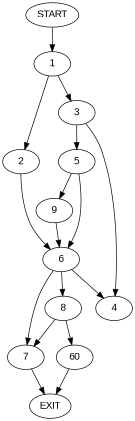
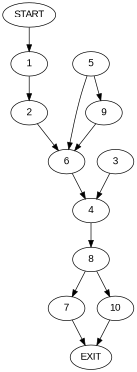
(63, 85) -> none
(77, 134) -> none
(62, 281) -> (91, 232)
(36, 303) -> none
(75, 357) -> (115, 308)
